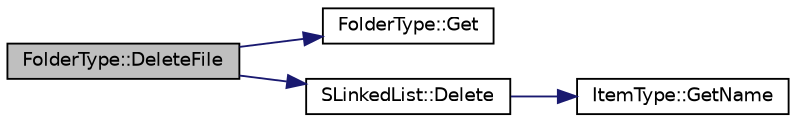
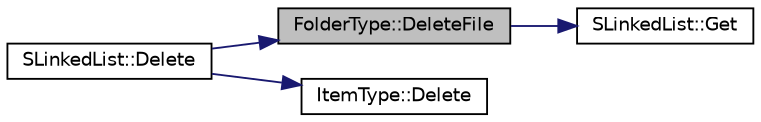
(408, 26) -> (665, 26)
(263, 79) -> (236, 46)
(683, 96) -> (394, 96)
